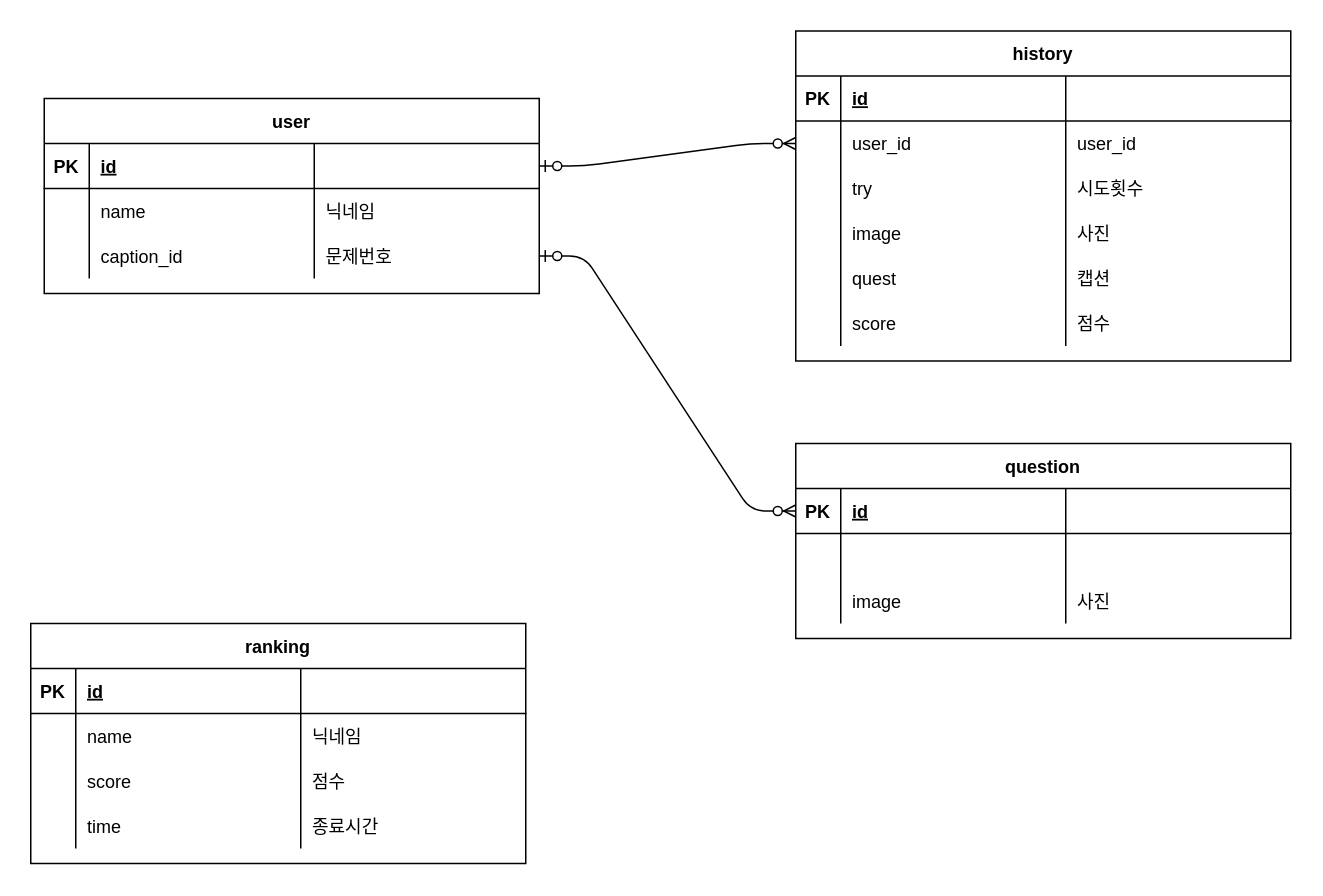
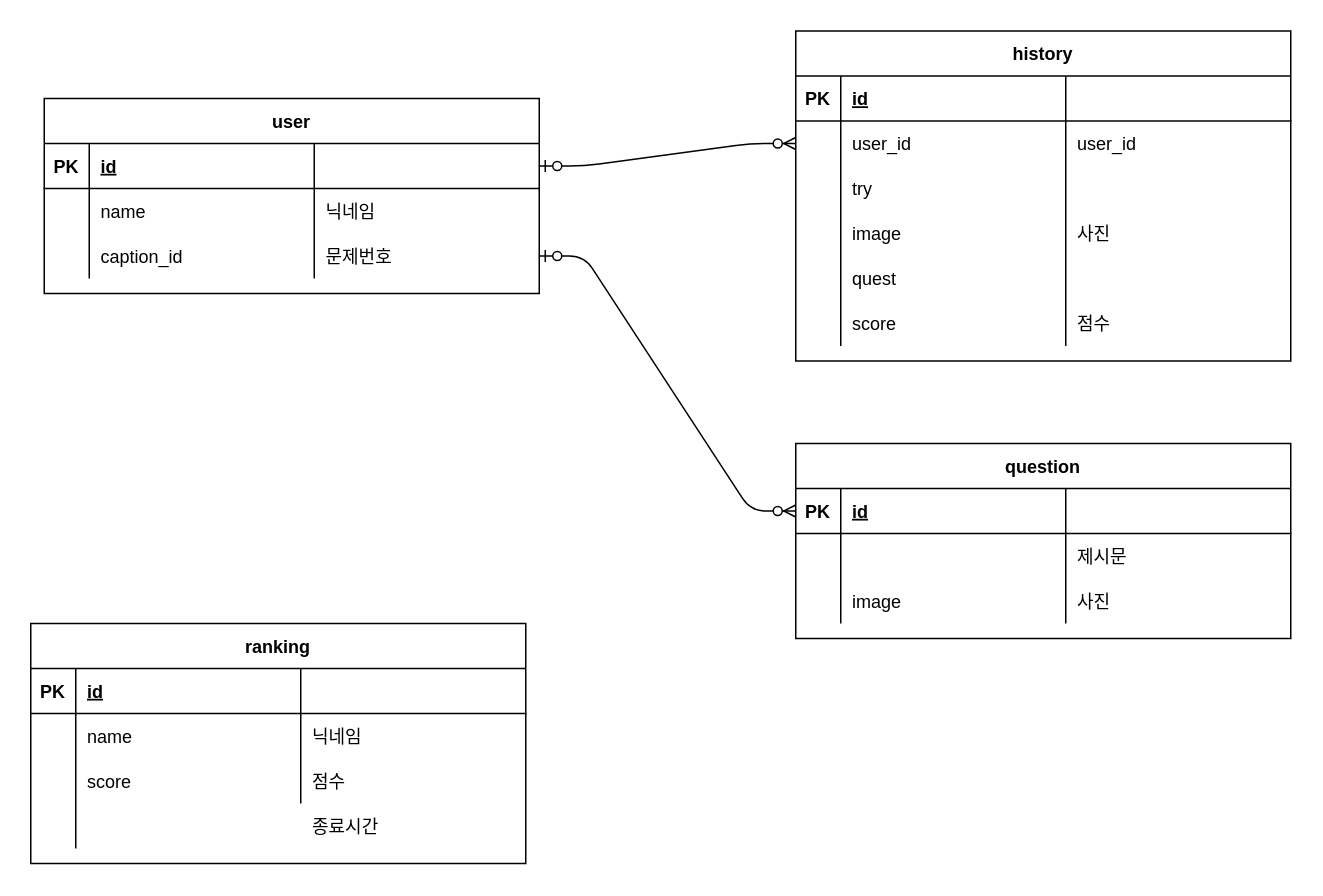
(1178, 188) -> none
(1178, 278) -> none
none -> (1178, 556)
(188, 826) -> none
